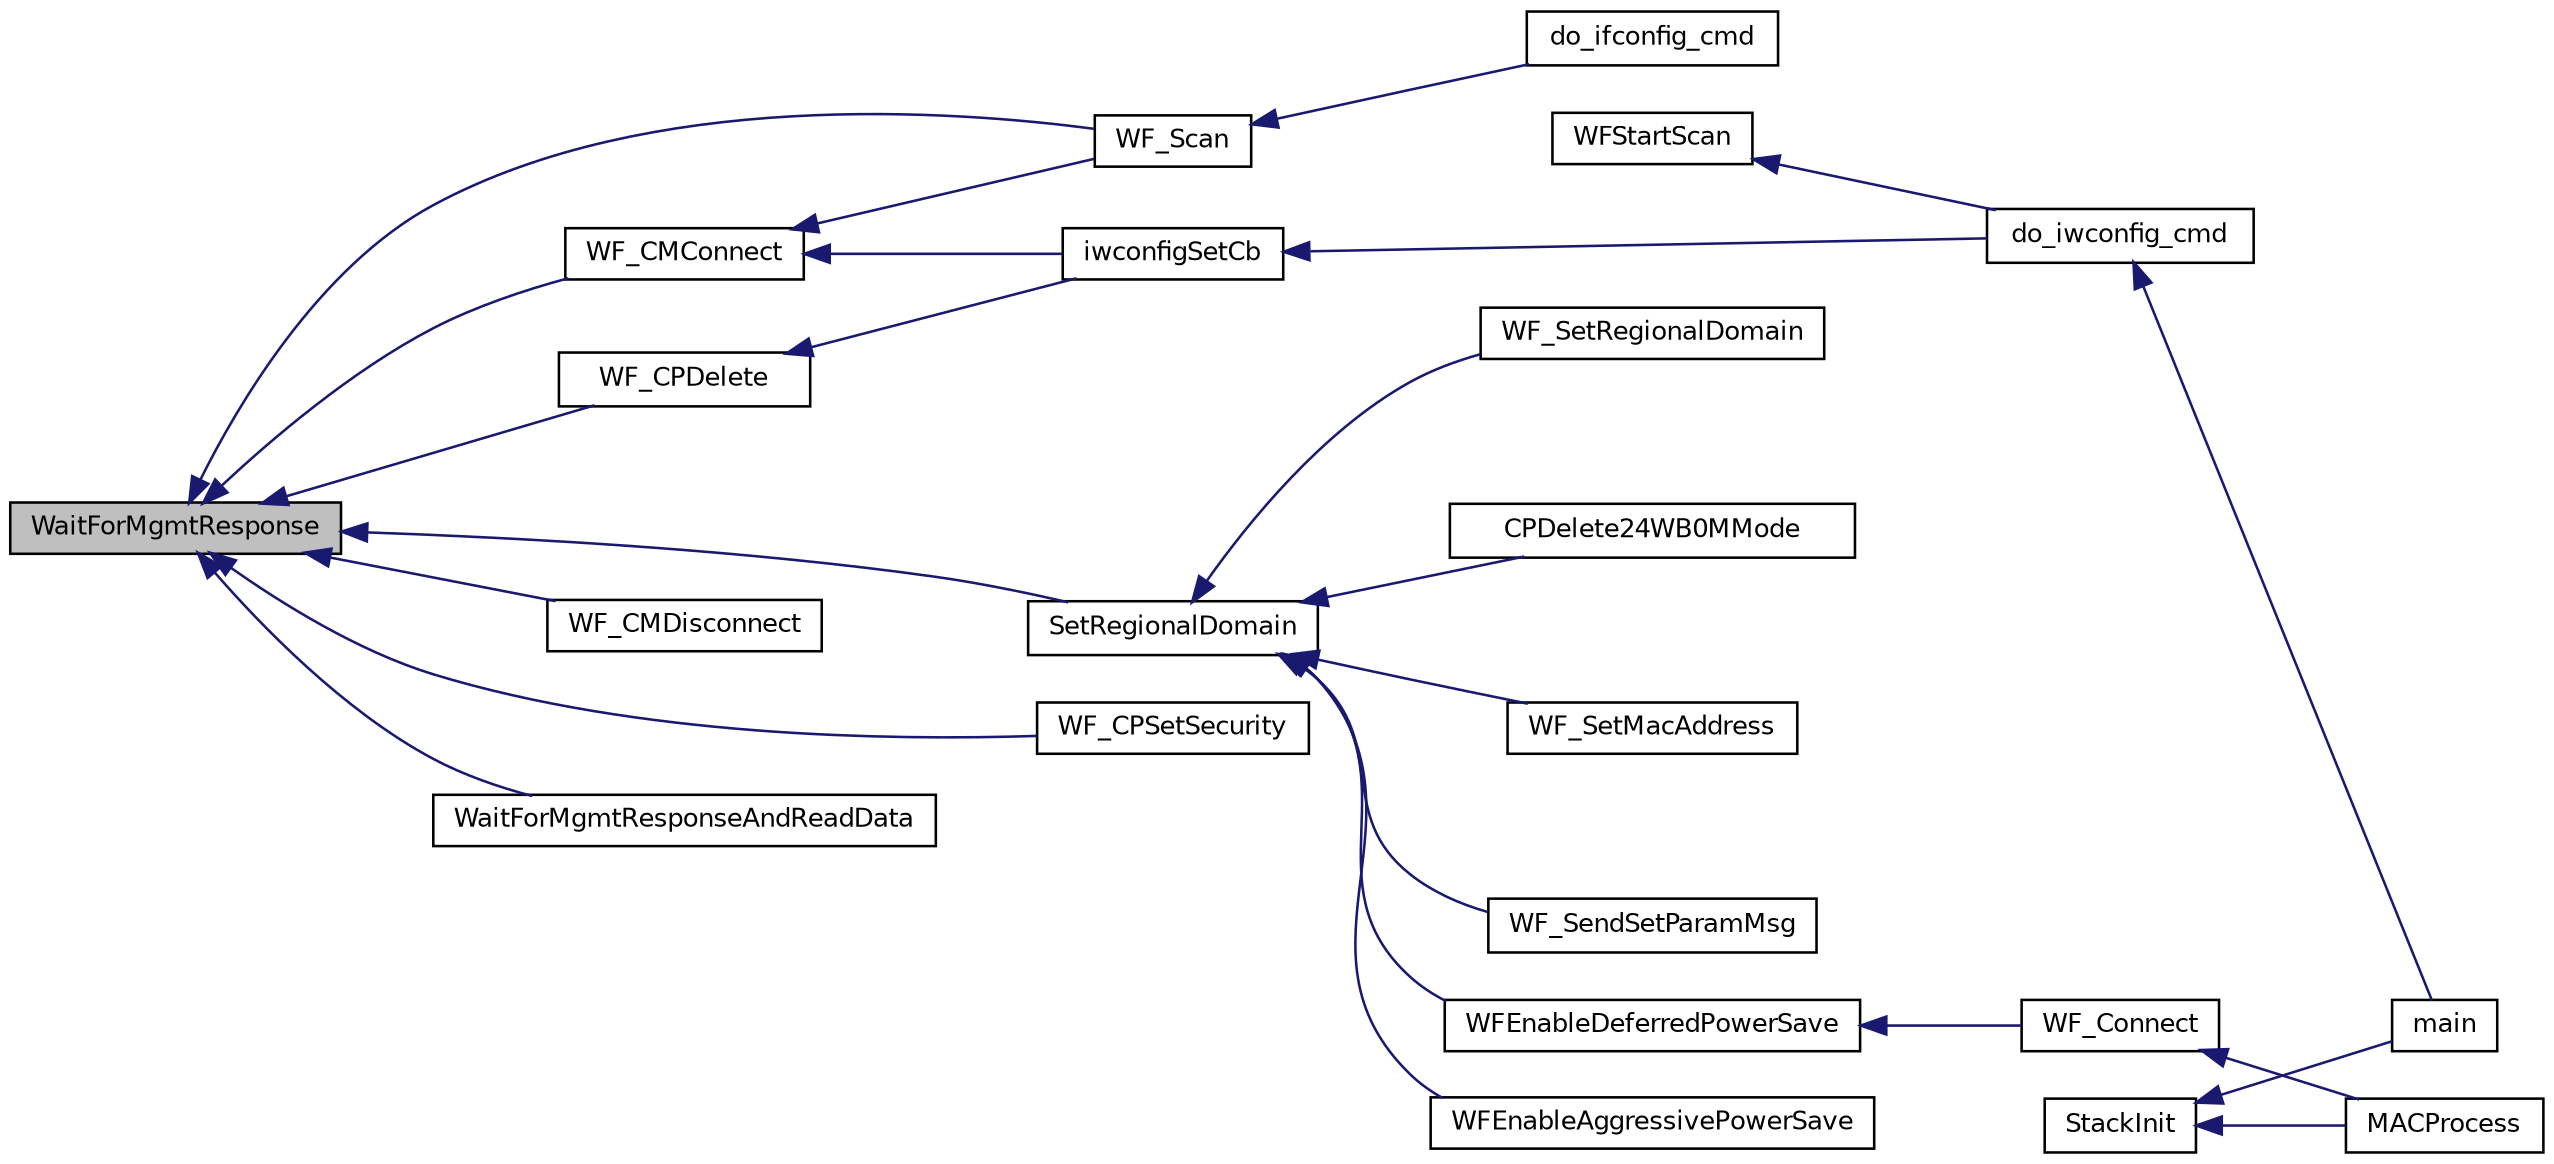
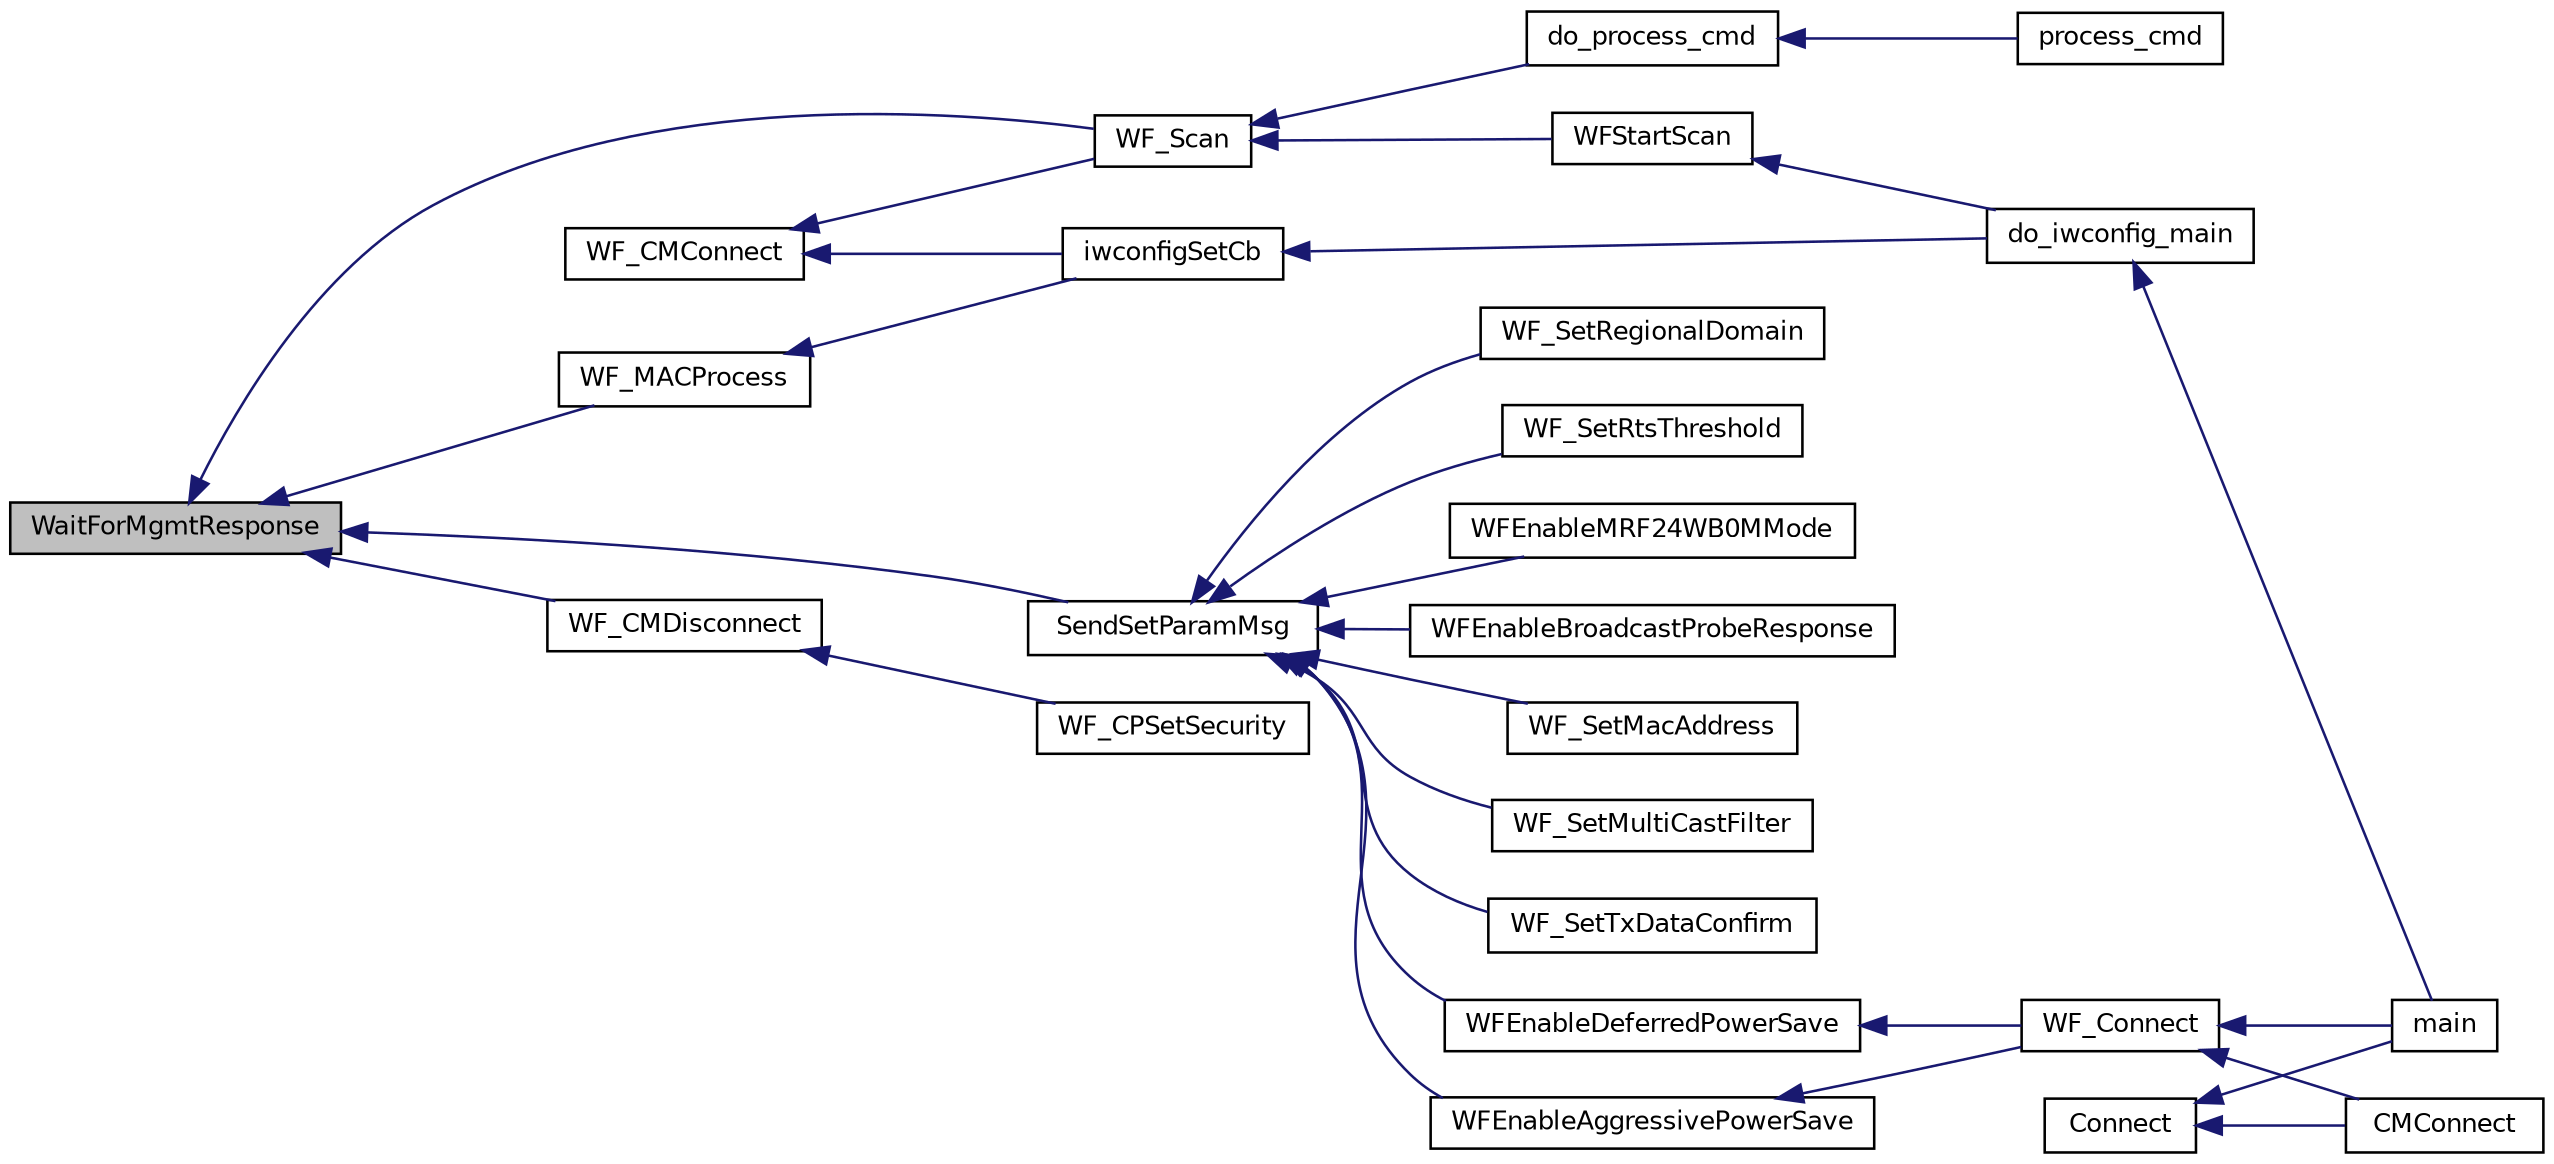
(1652, 38) -> (1652, 38)
none -> (2120, 38)
none -> (1415, 140)
(2120, 236) -> (2120, 236)
(382, 359) -> none
(685, 379) -> (685, 379)
none -> (1652, 431)
(1652, 531) -> (1652, 531)
(1173, 628) -> (1173, 628)
none -> (1652, 631)
(619, 715) -> (942, 680)
(685, 820) -> none
none -> (1652, 826)
(1652, 926) -> (1652, 926)
none -> (2319, 1026)
none -> (1912, 1071)
(2120, 1126) -> (2120, 1126)
(2445, 1126) -> (2445, 1126)
